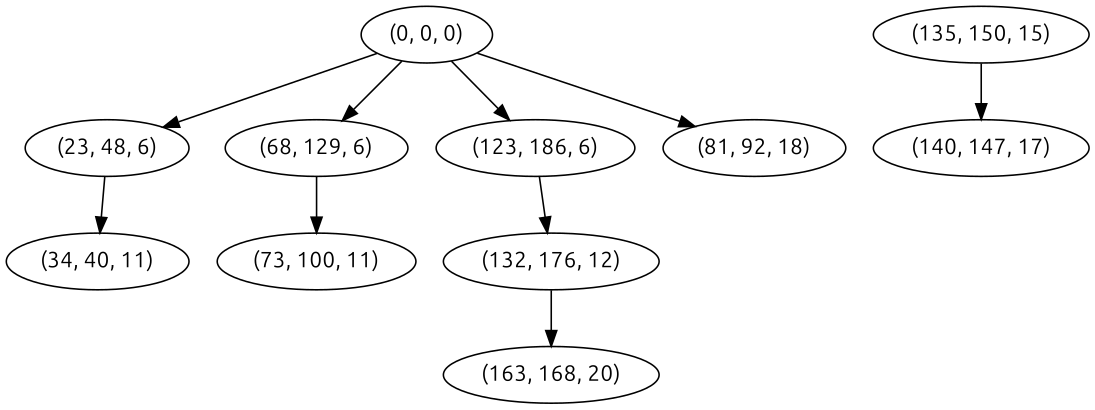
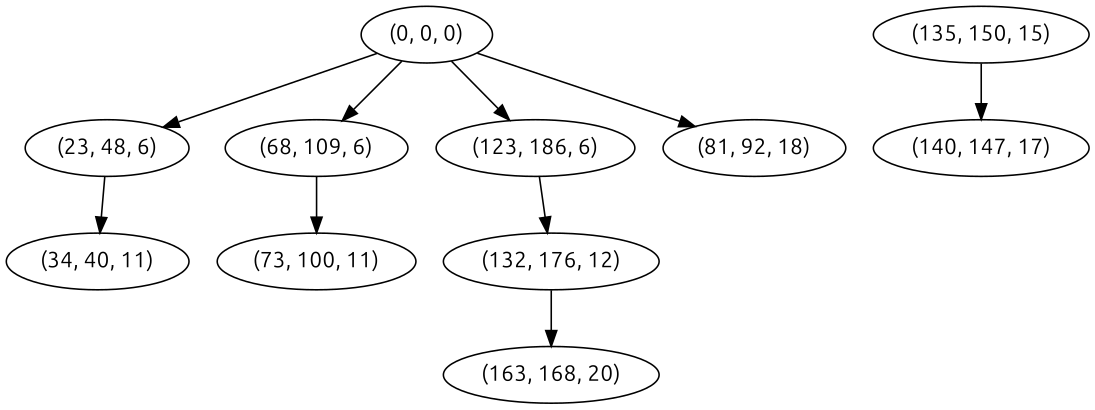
(317, 148) -> (317, 148)
